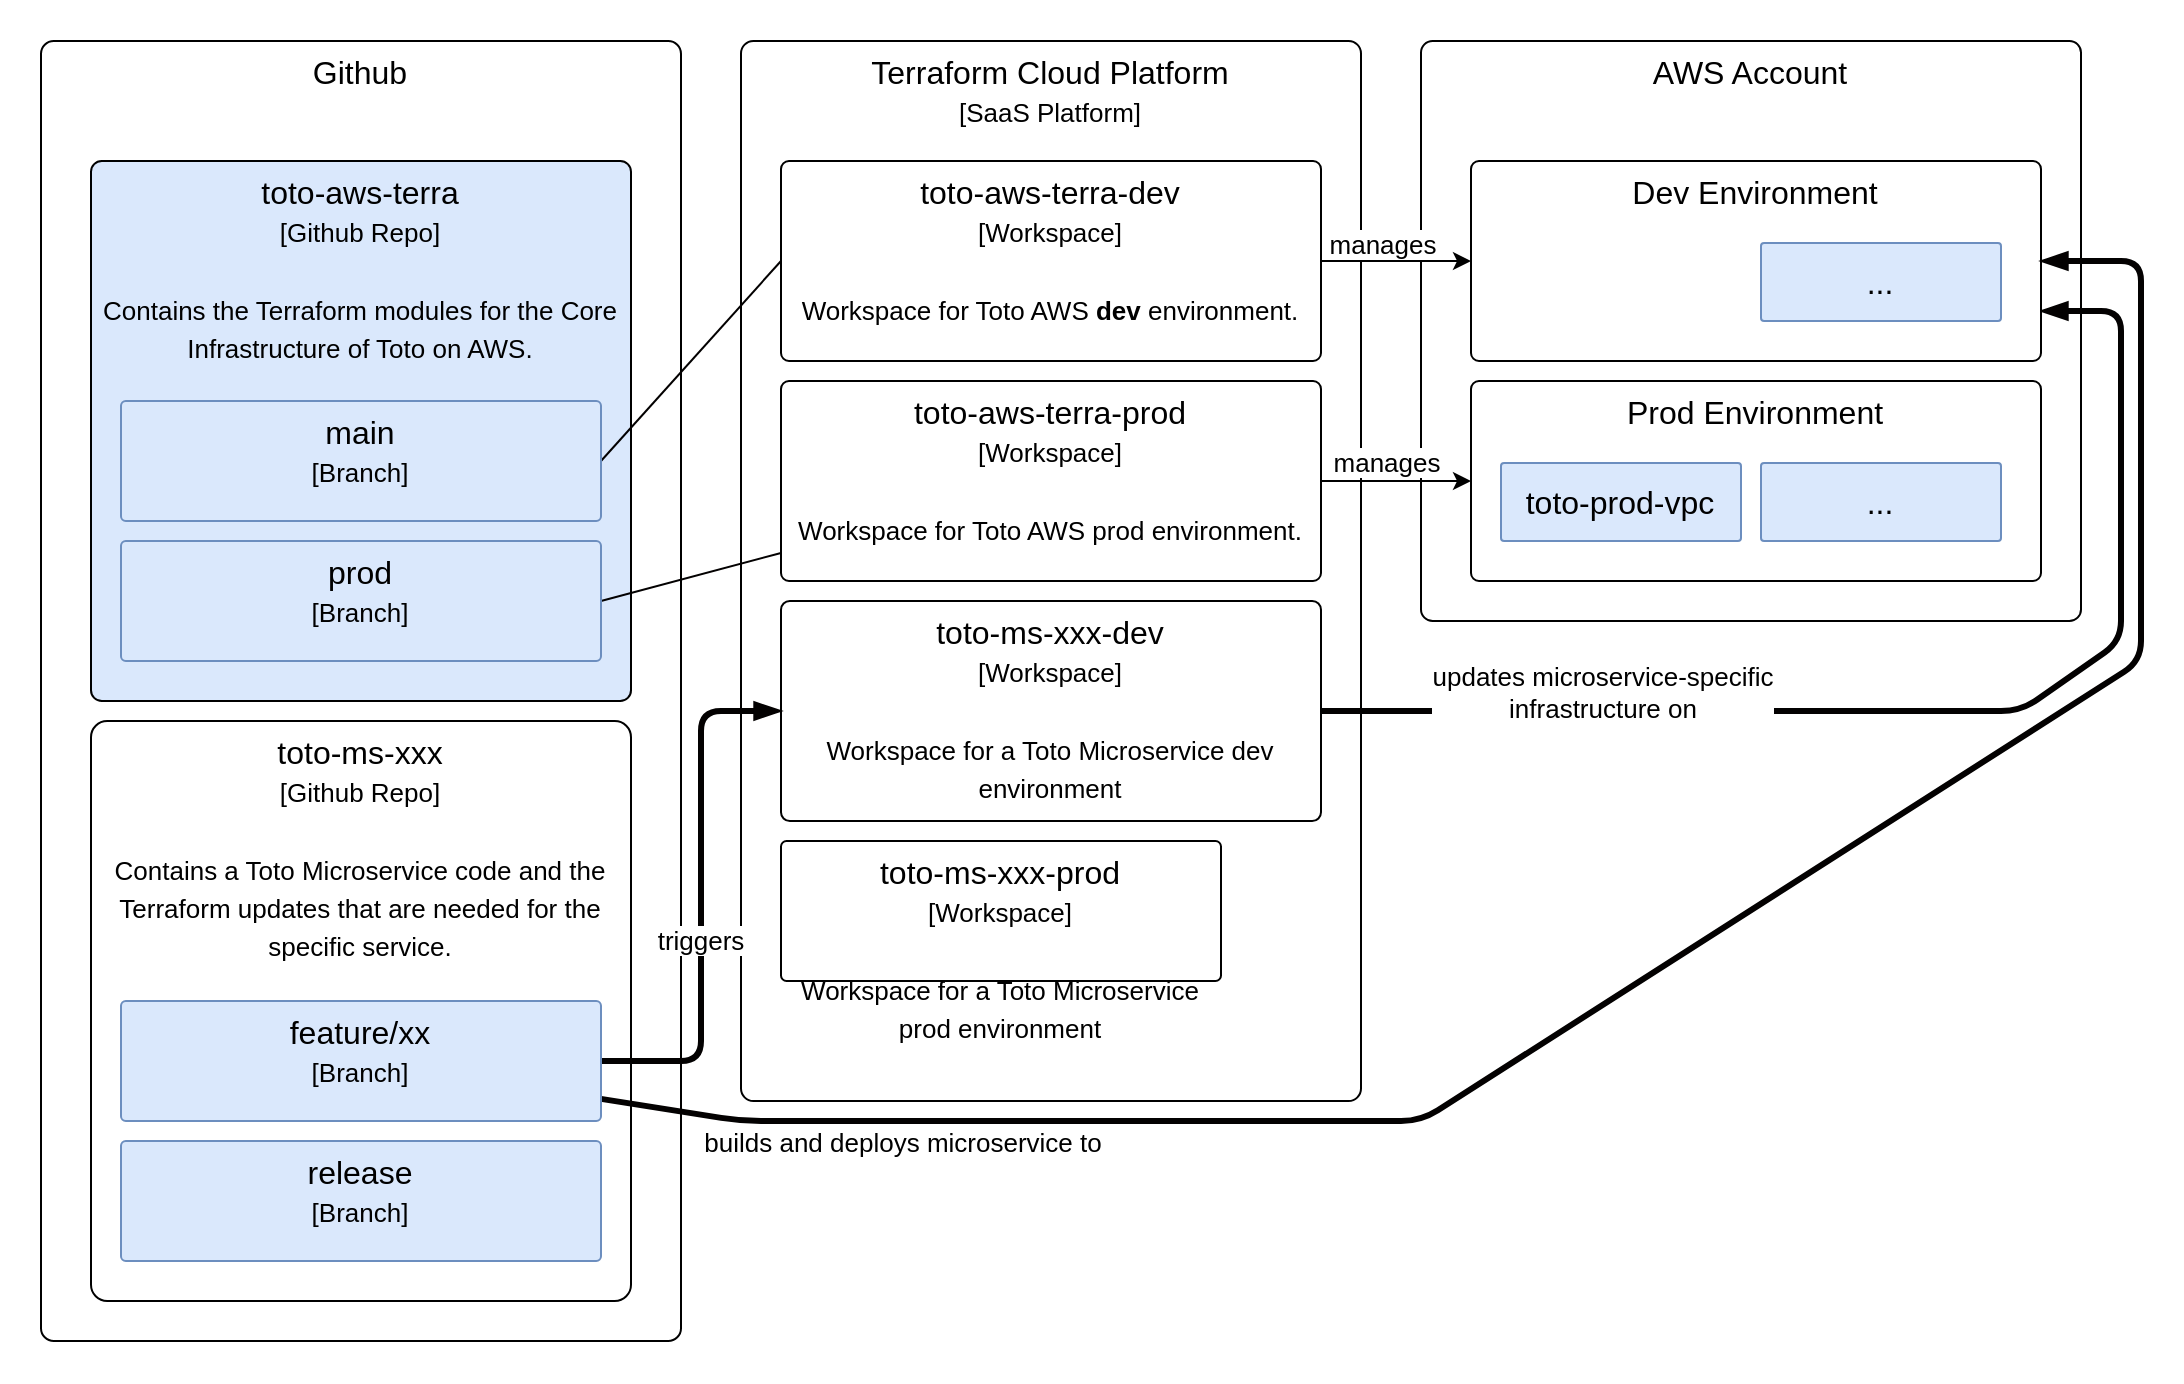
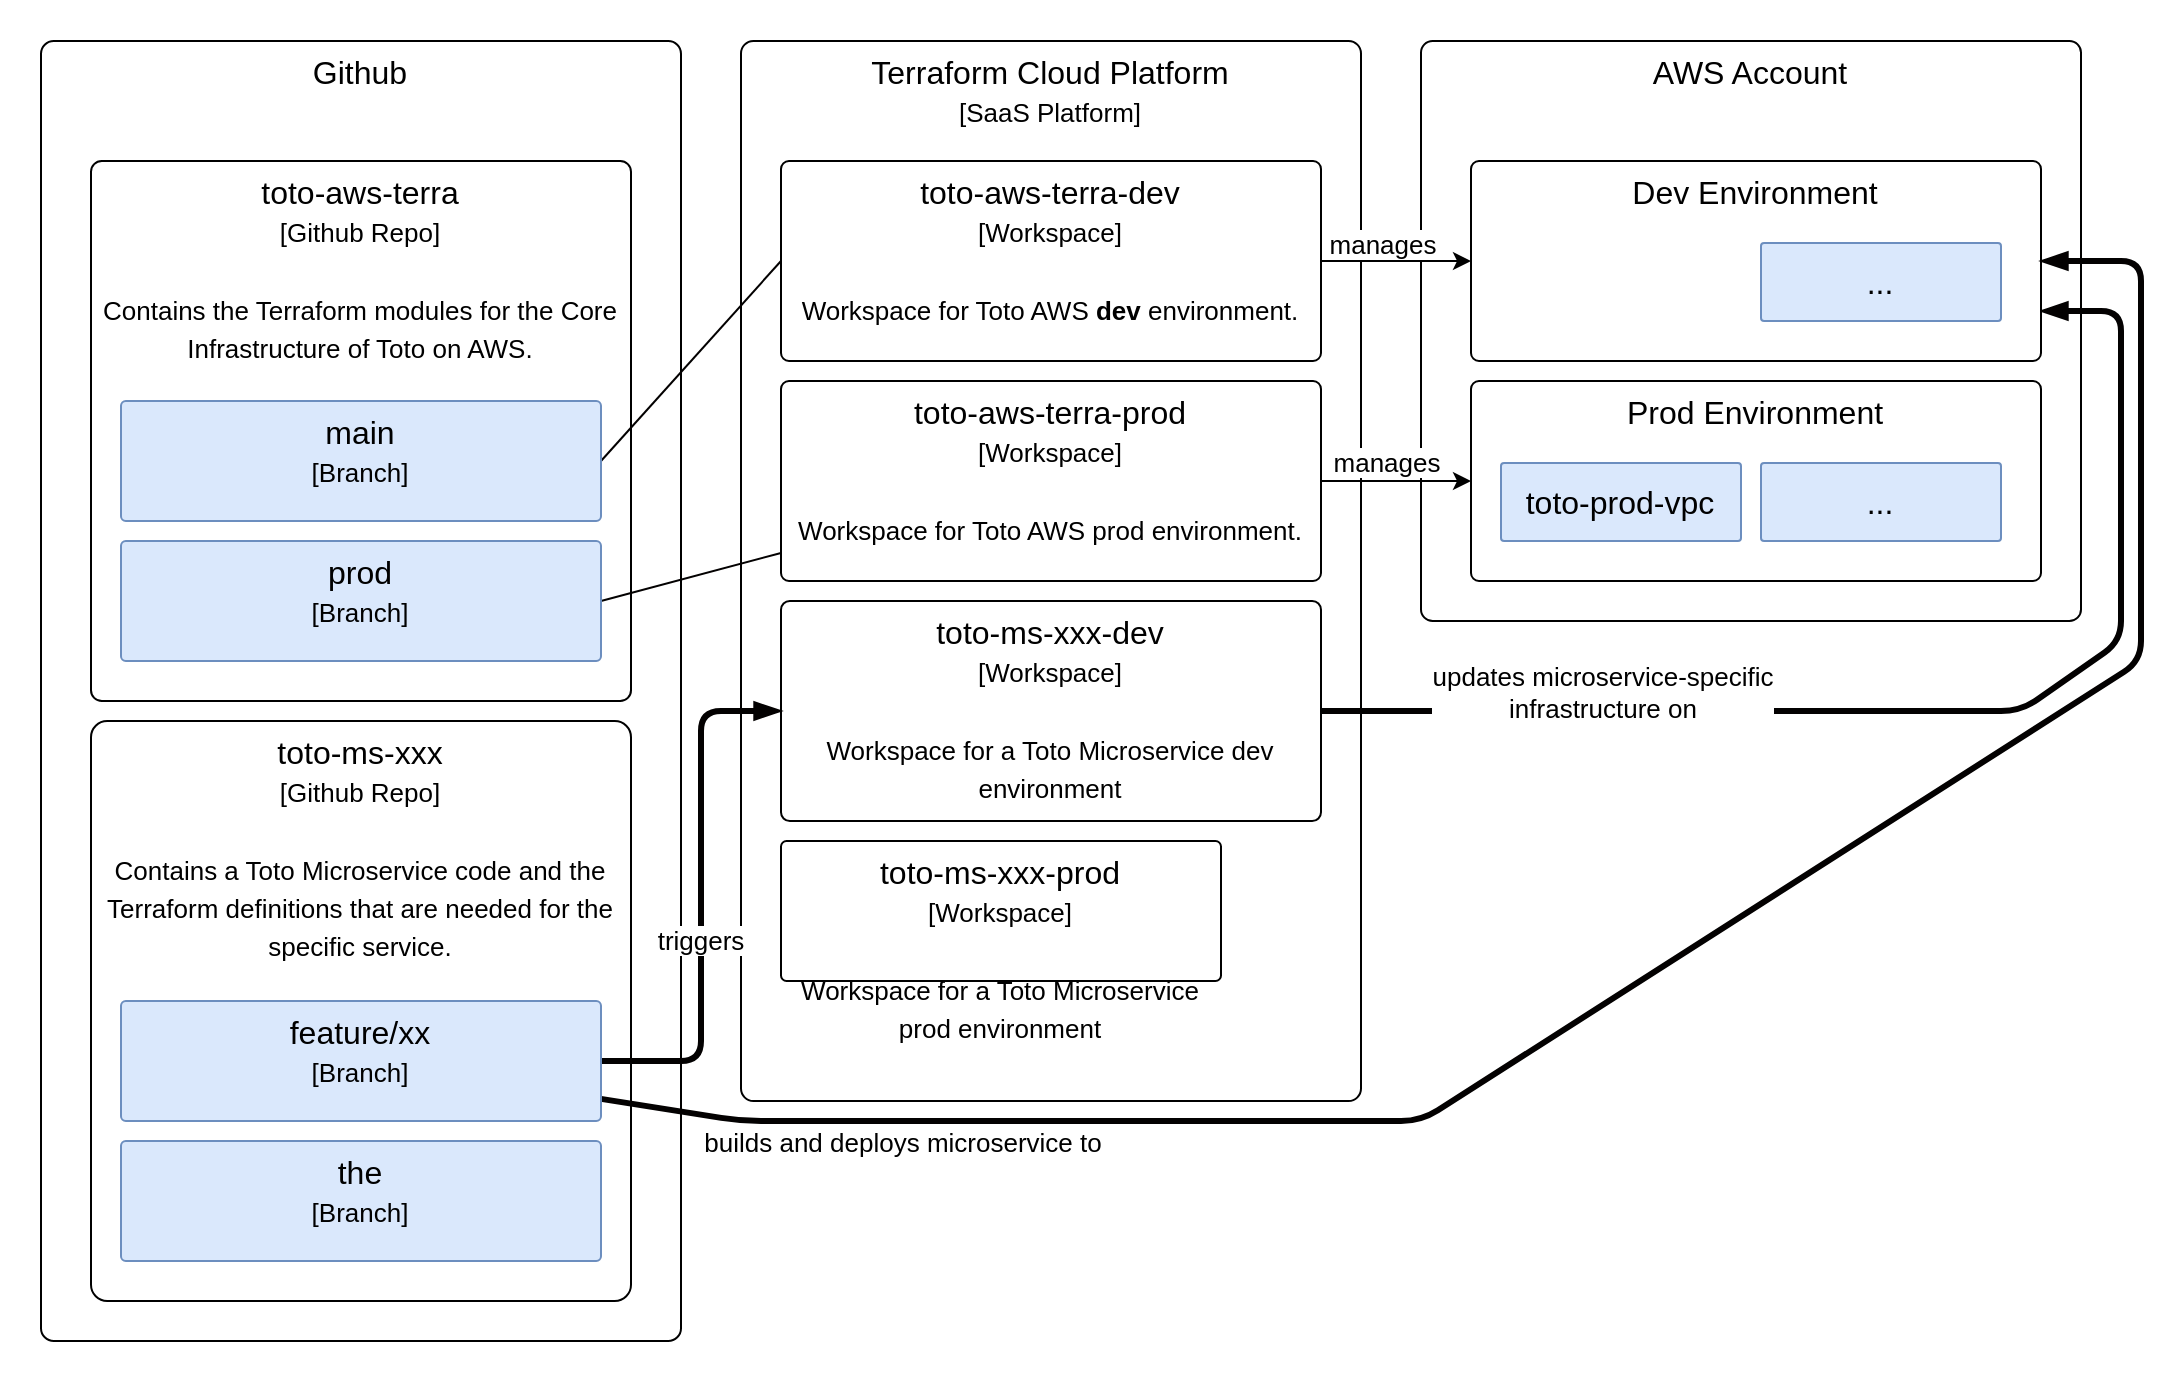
(361, 271) -> (361, 271)
(361, 850) -> (361, 850)
(361, 1193) -> (361, 1193)
